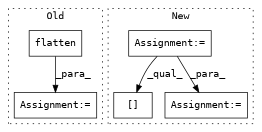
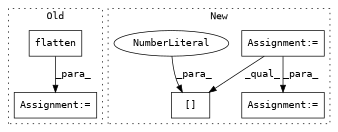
none -> (171, 43)
